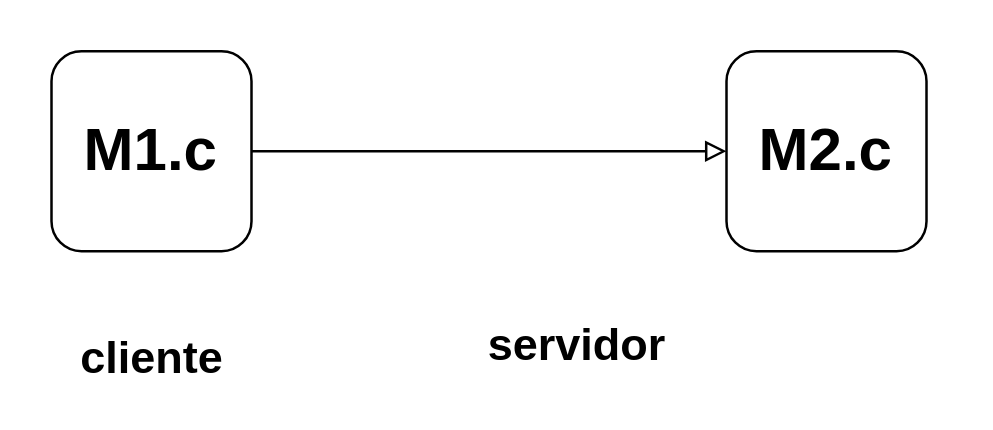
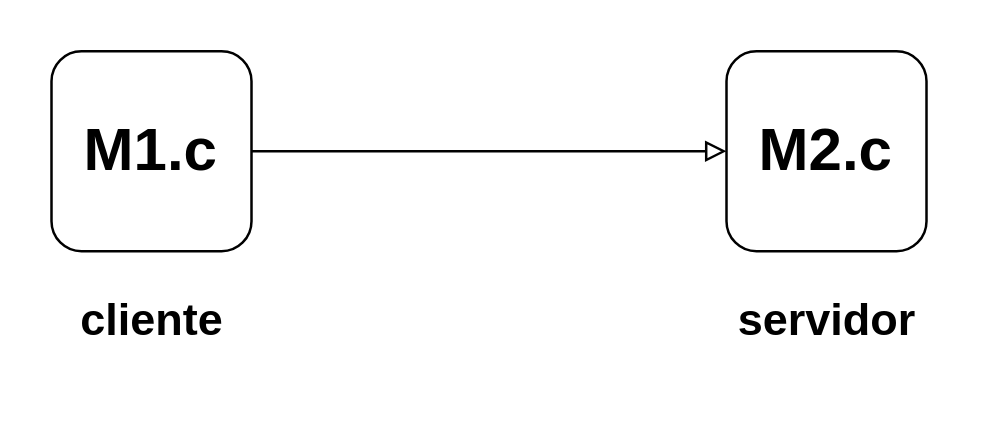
(576, 339) -> (826, 314)
(151, 351) -> (151, 314)
